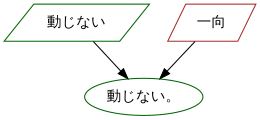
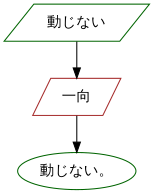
(107, 56) -> (77, 55)
